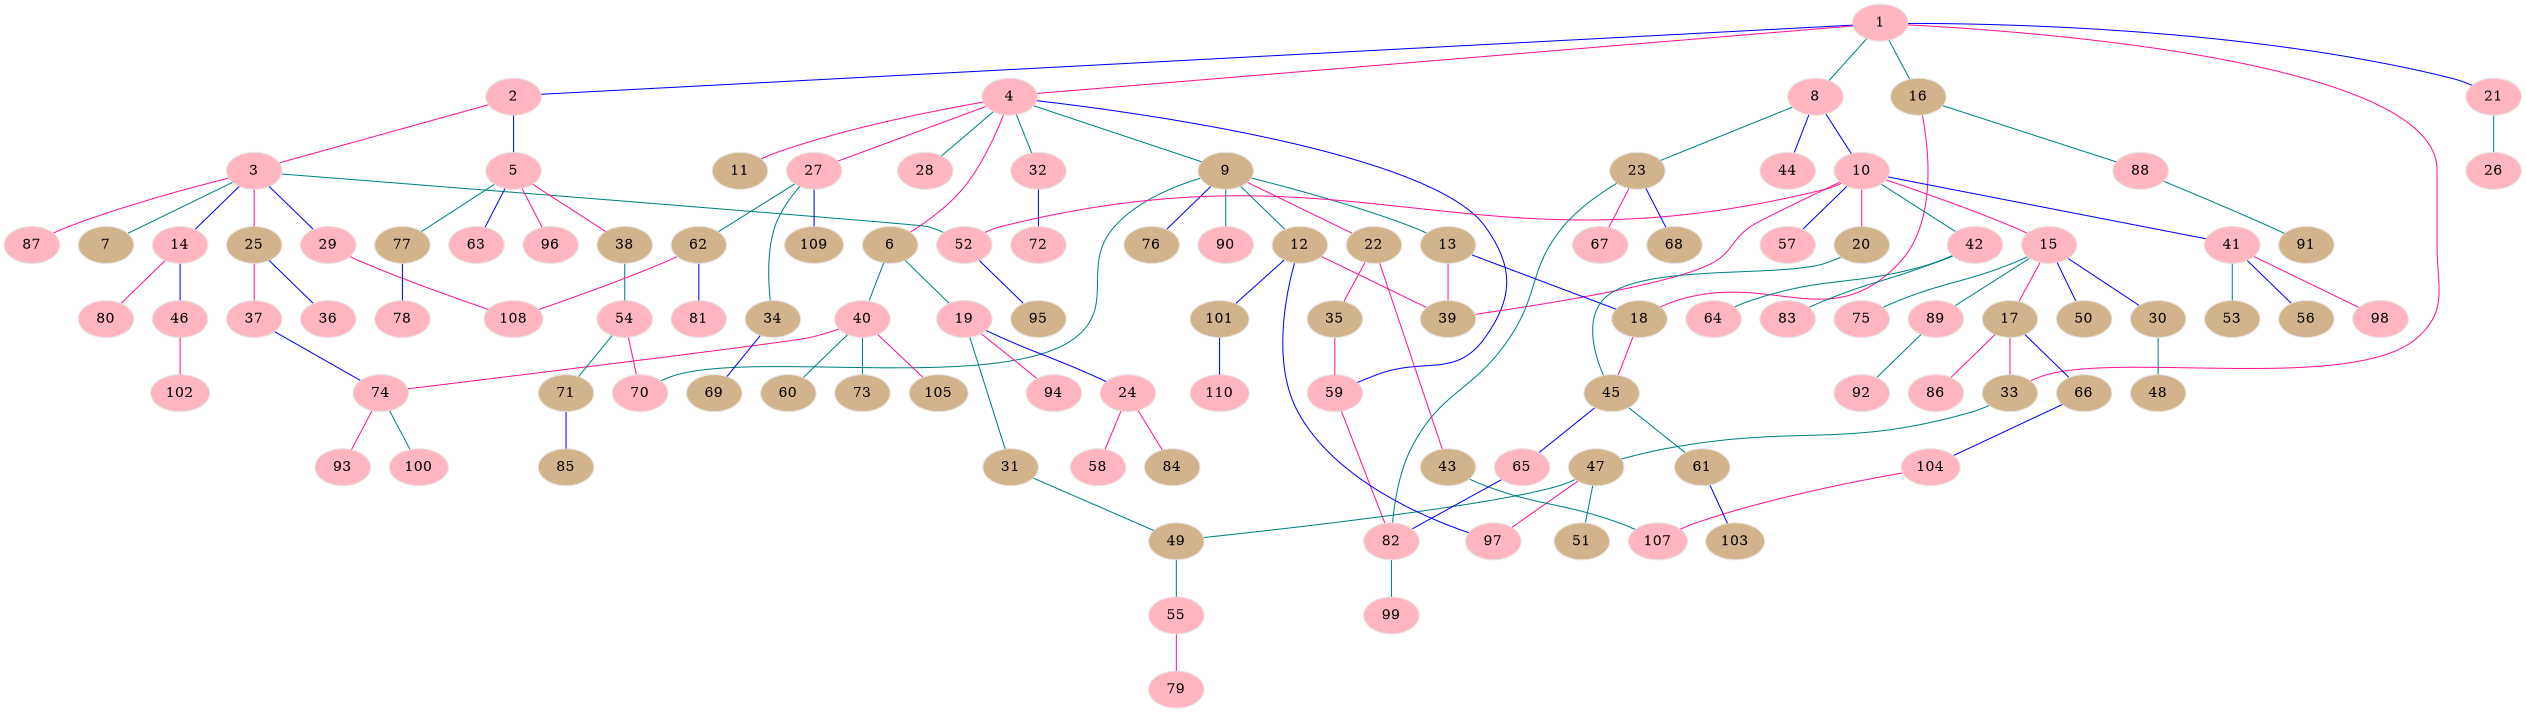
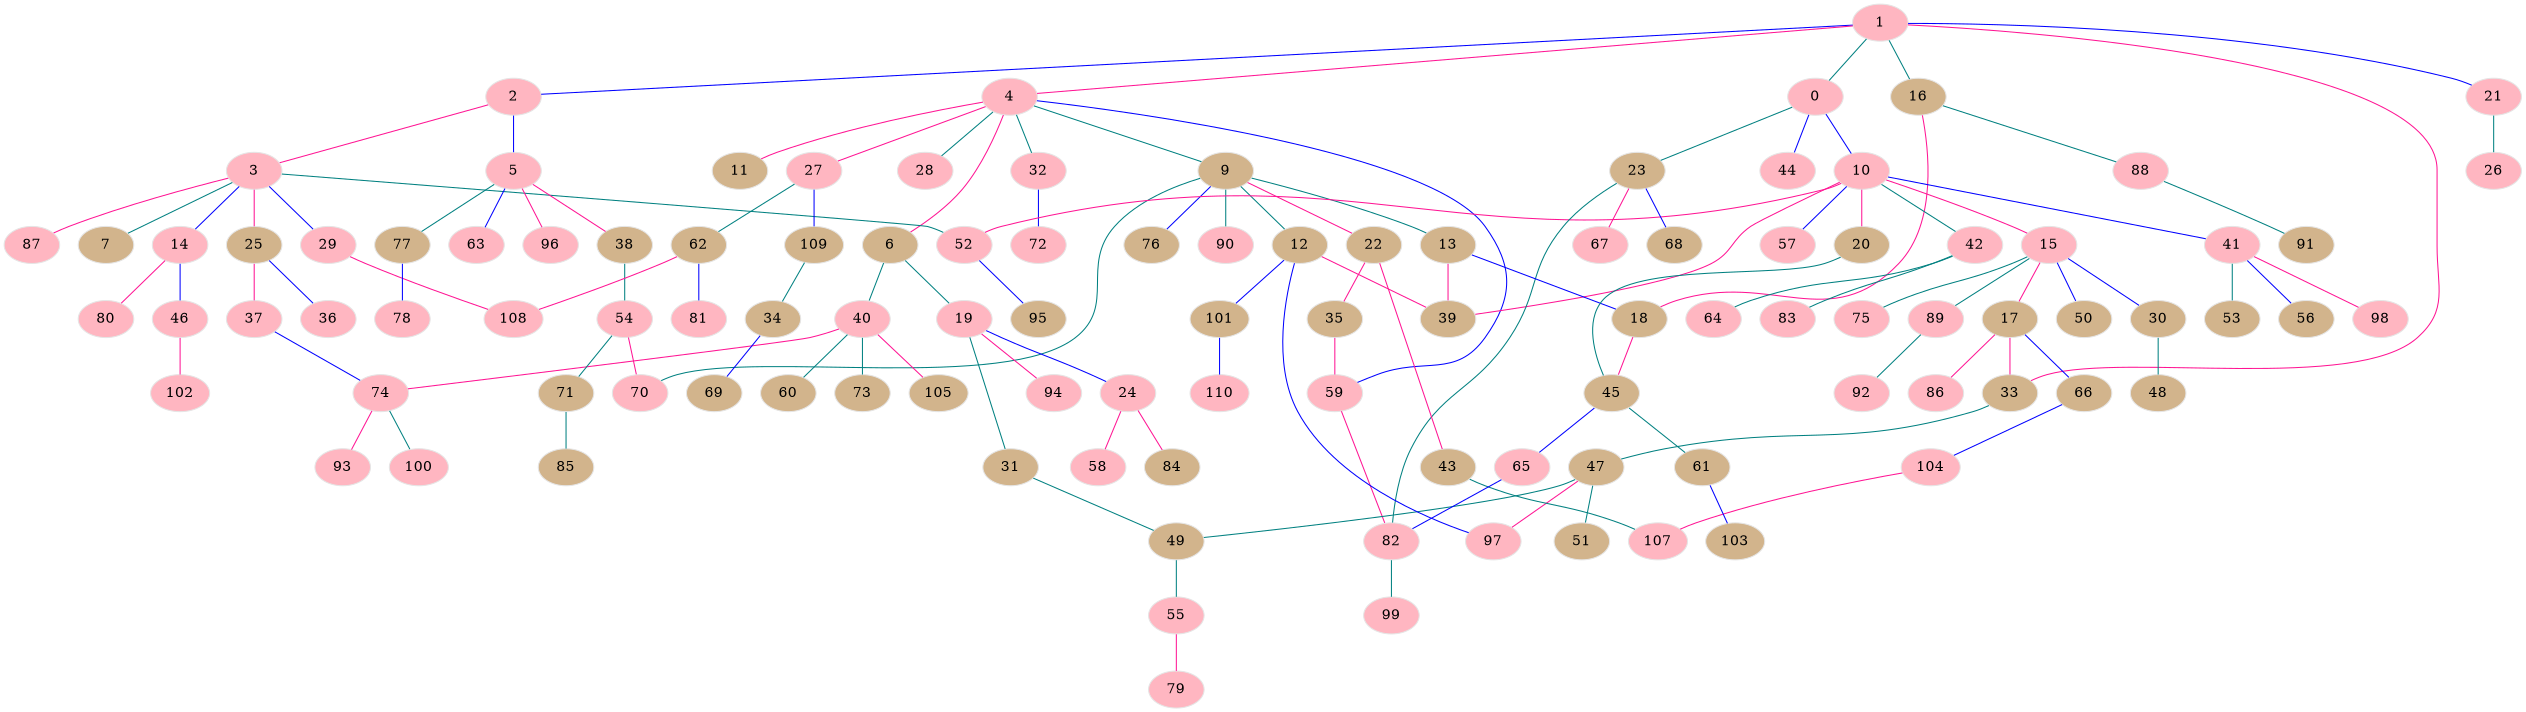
(1815, 97) -> (1815, 97)
(772, 240) -> (793, 282)
(566, 430) -> (566, 430)
